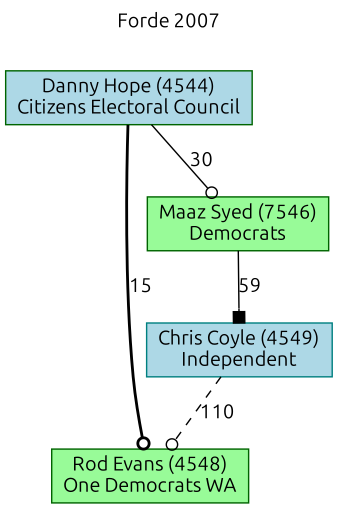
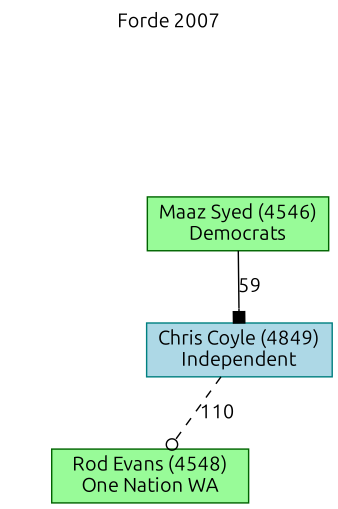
(129, 98) -> none
(238, 224) -> (238, 224)
(239, 350) -> (239, 350)
(150, 476) -> (150, 476)
